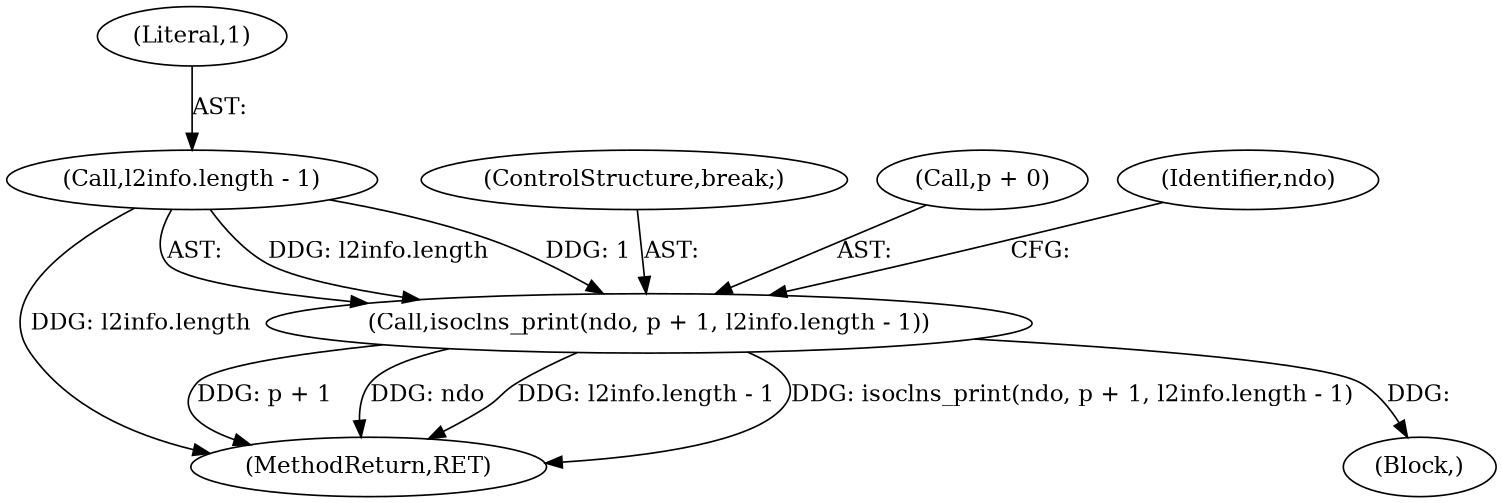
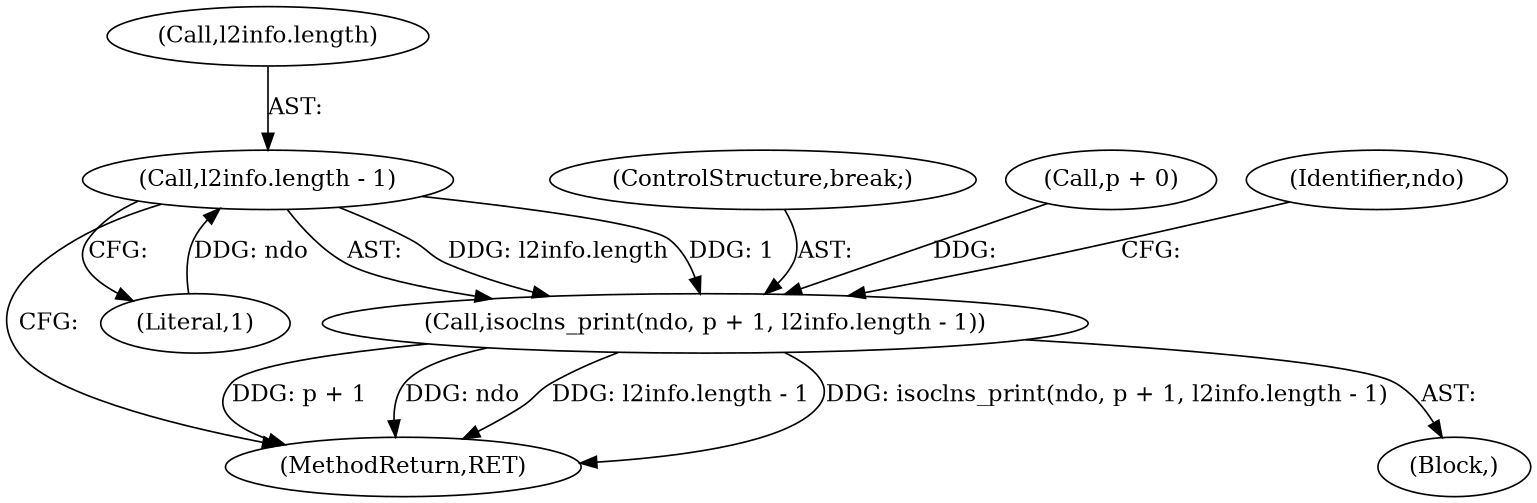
none -> (268, 36)
(223, 108) -> (252, 252)
none -> (84, 249)
(869, 252) -> (968, 252)
(141, 323) -> (53, 323)
(1422, 395) -> (1453, 395)
